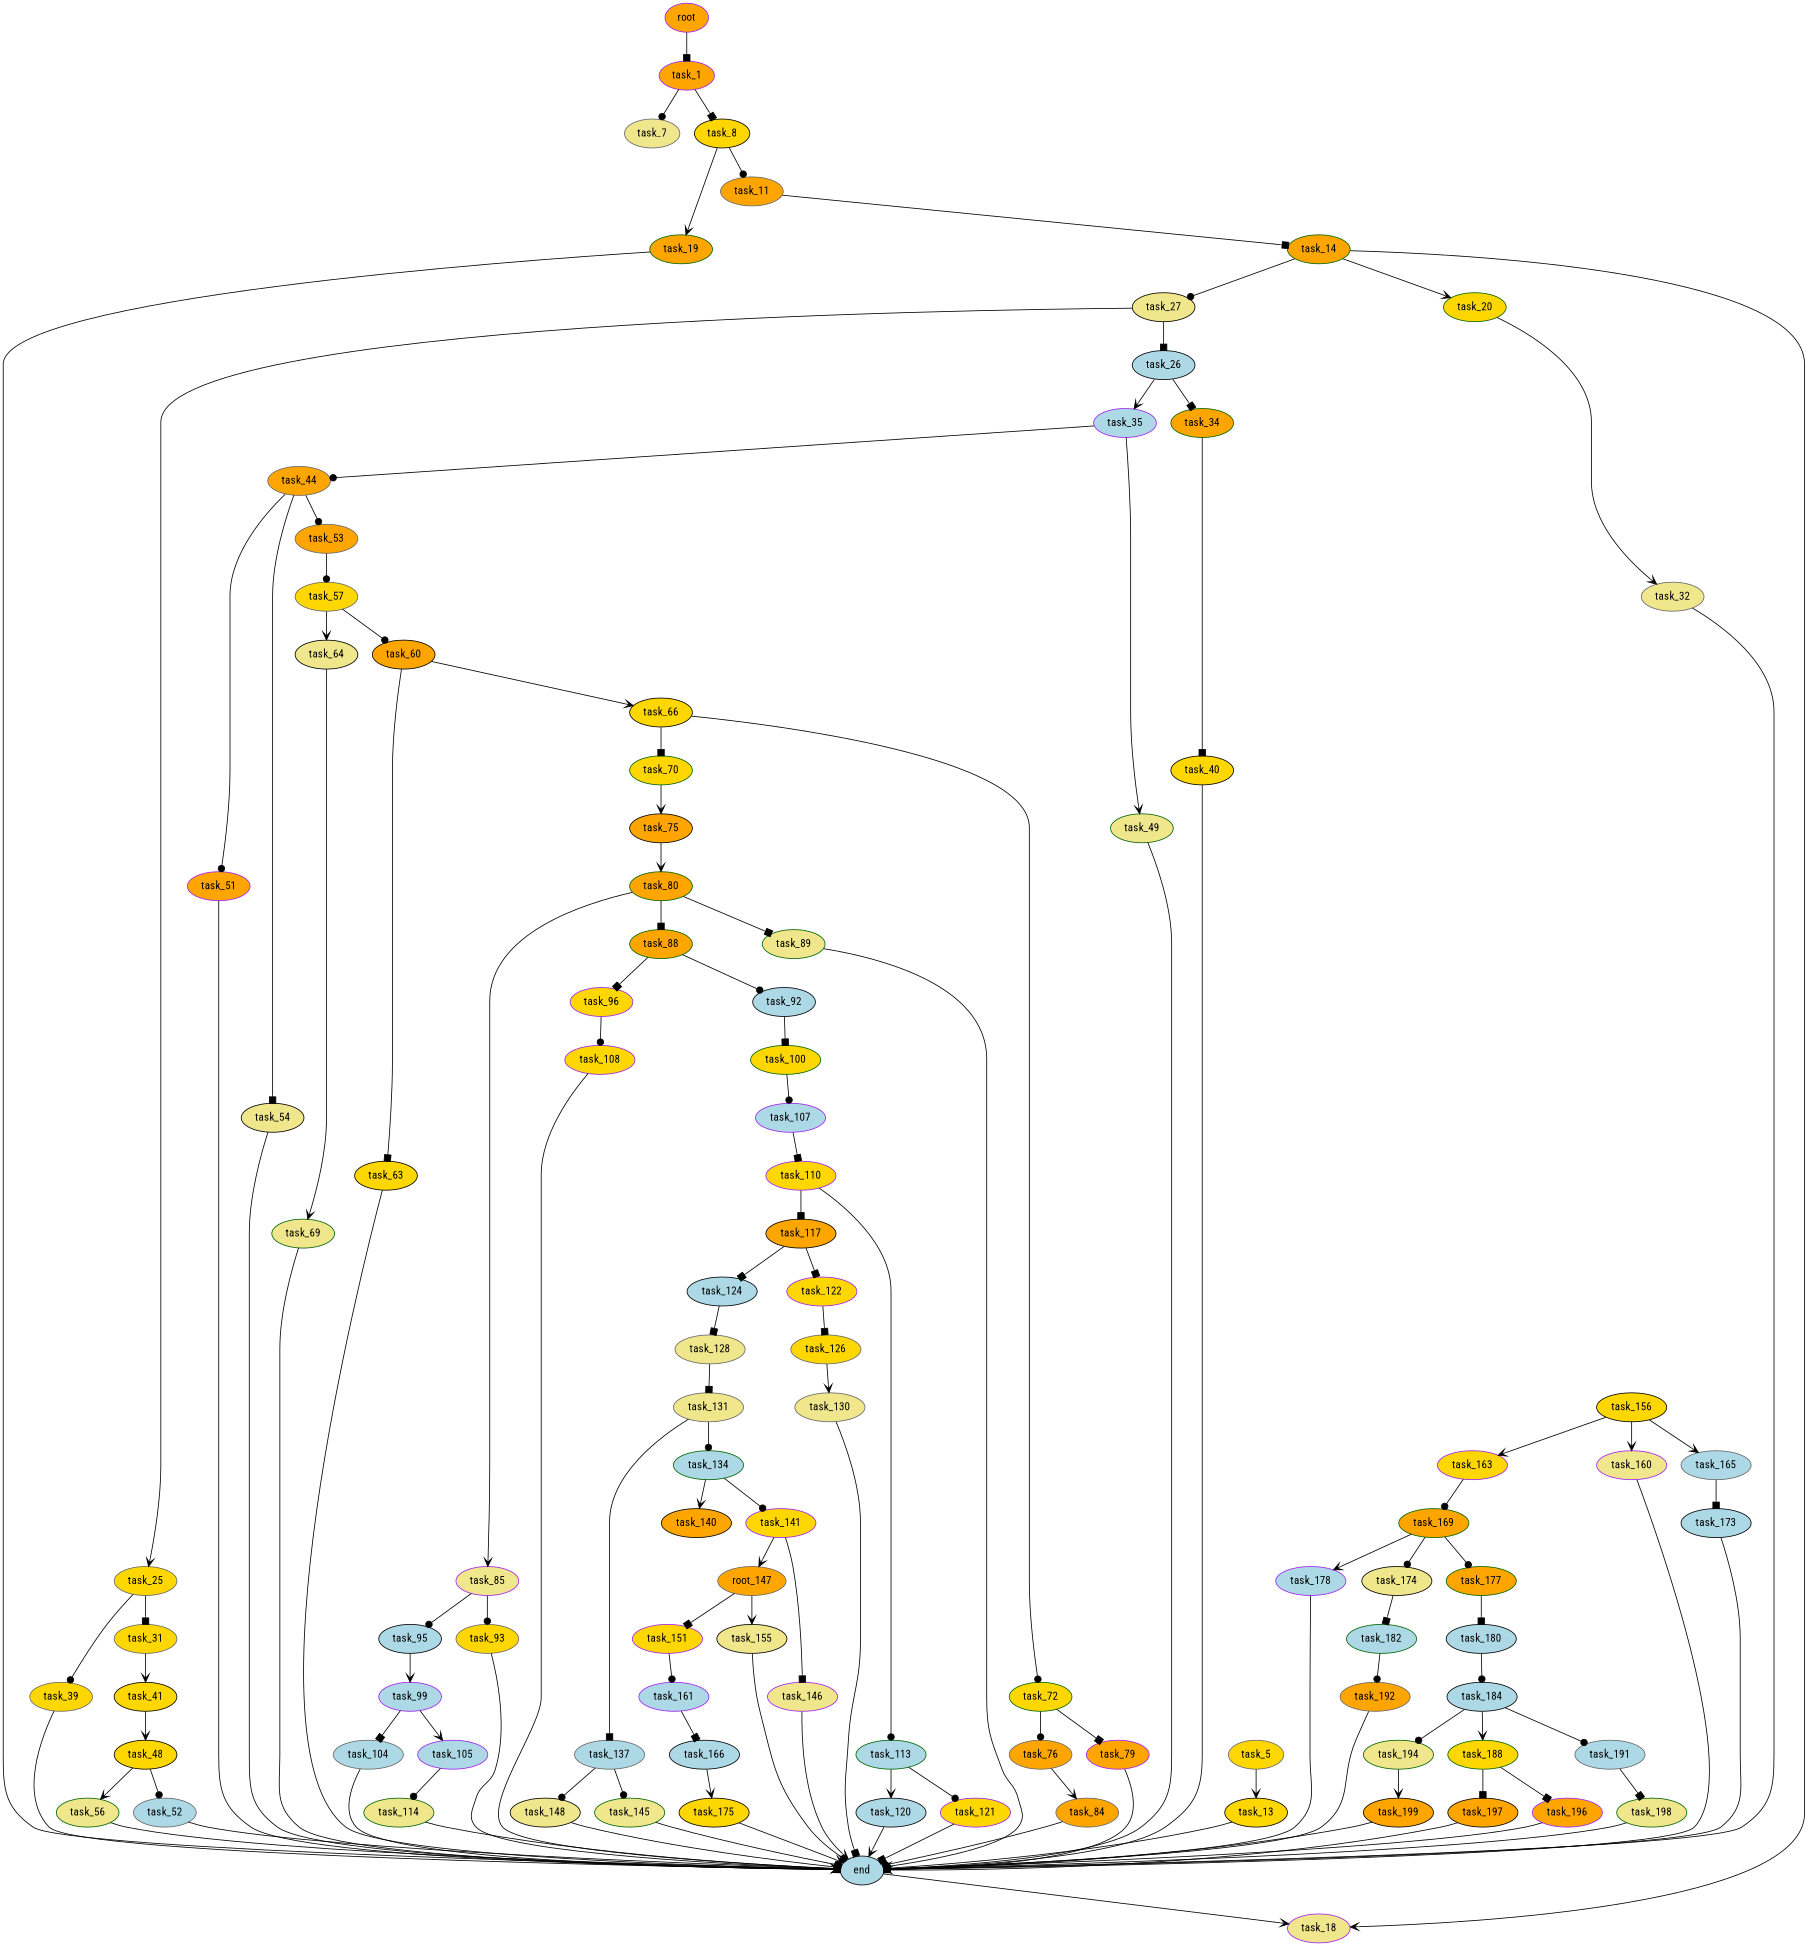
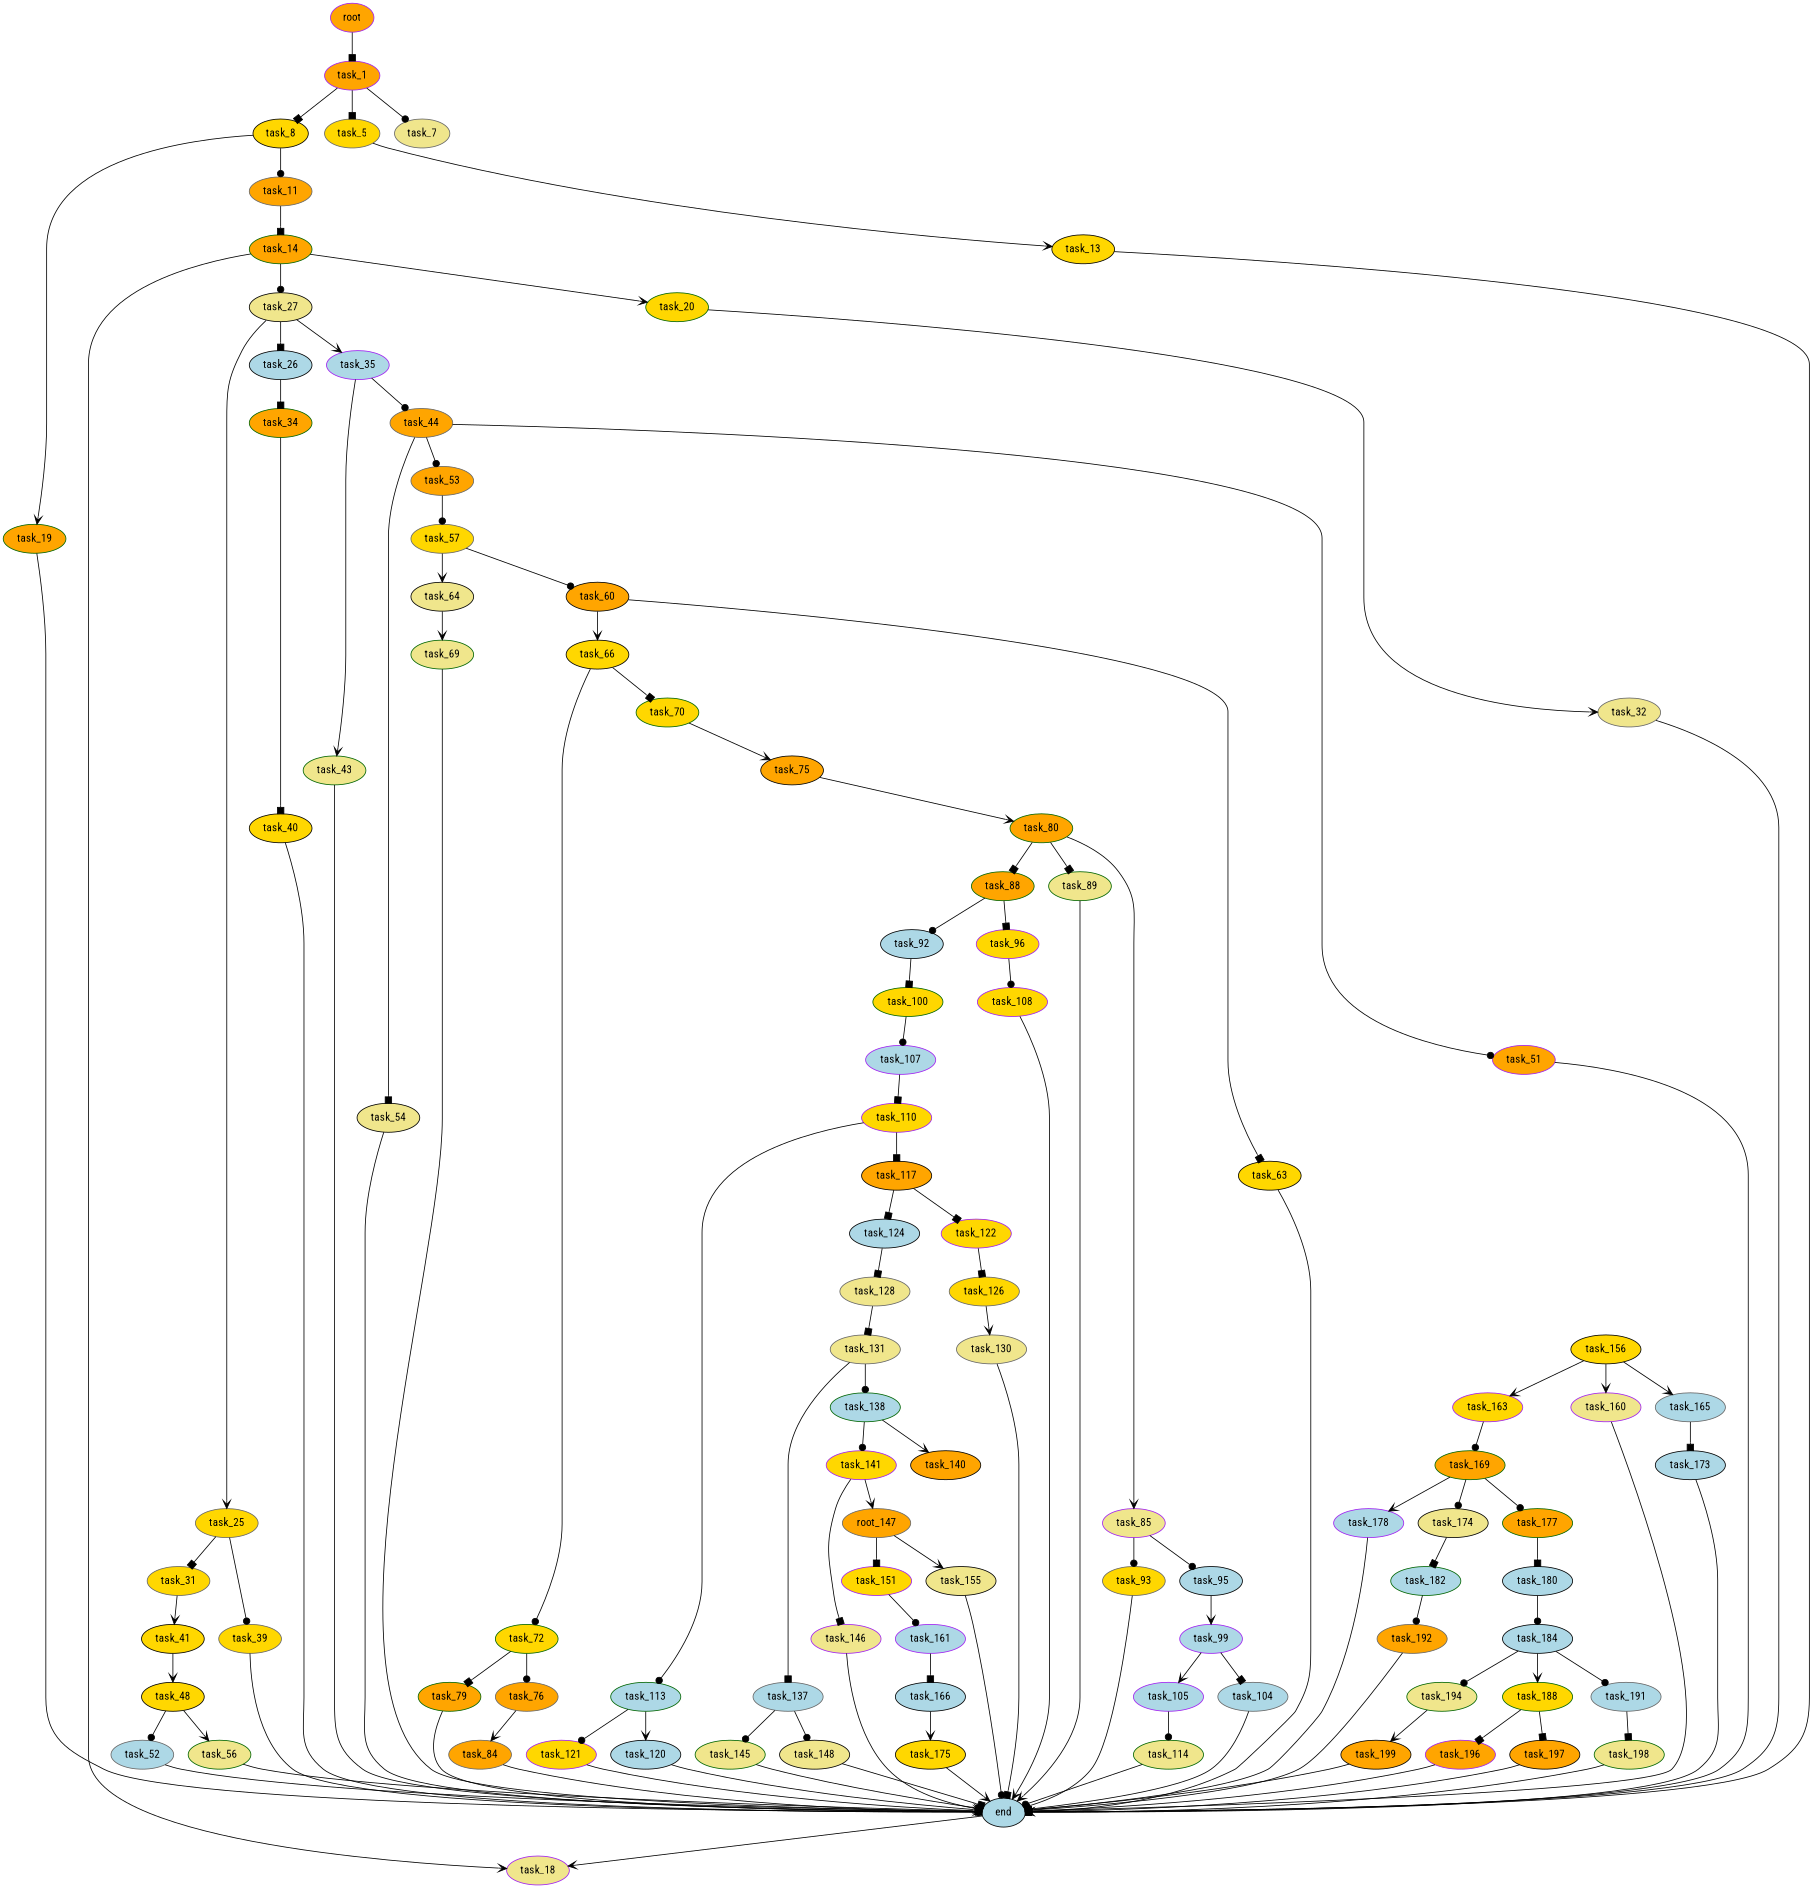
none -> (352, 101)
(1147, 391) -> (316, 334)
(1142, 828) -> (335, 770)
(708, 1465) -> (865, 1407)
(1118, 1755) -> (450, 1697)
